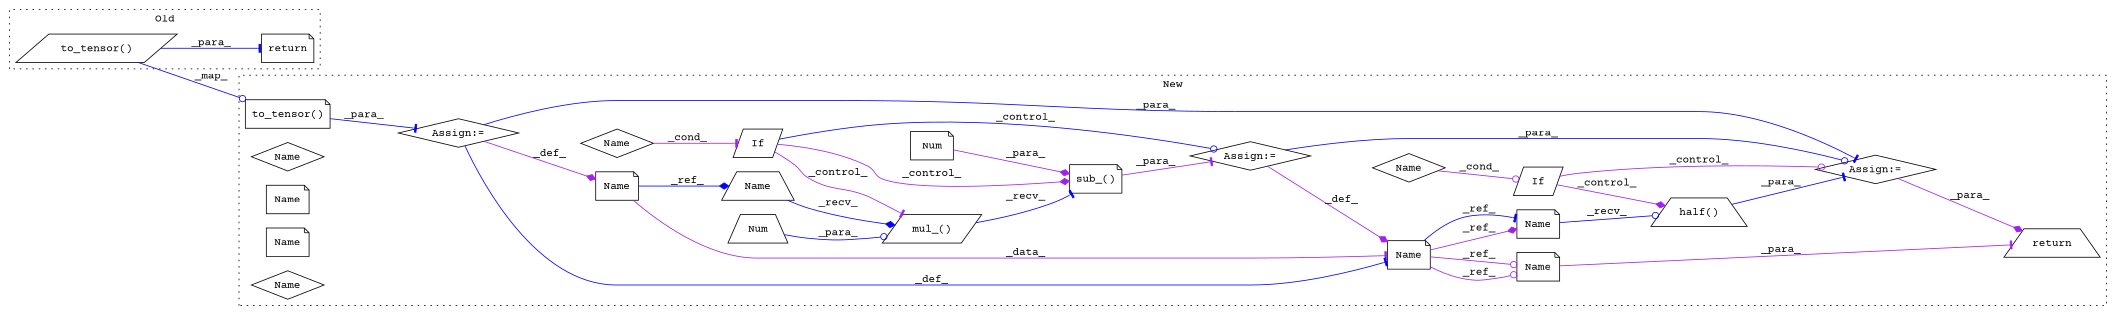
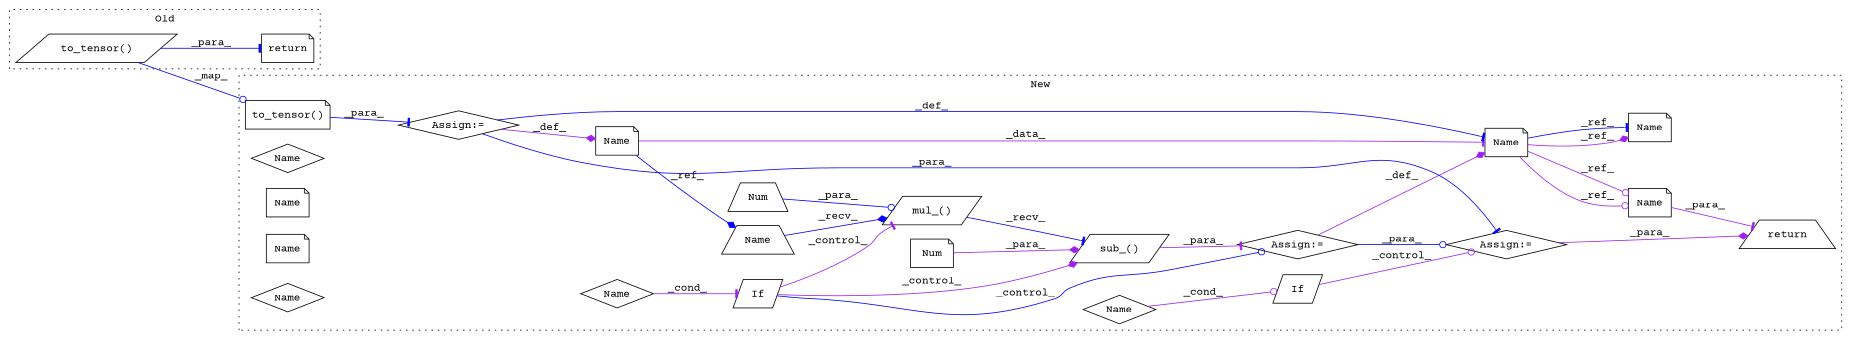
(1096, 179) -> (1119, 249)
(1699, 212) -> none
